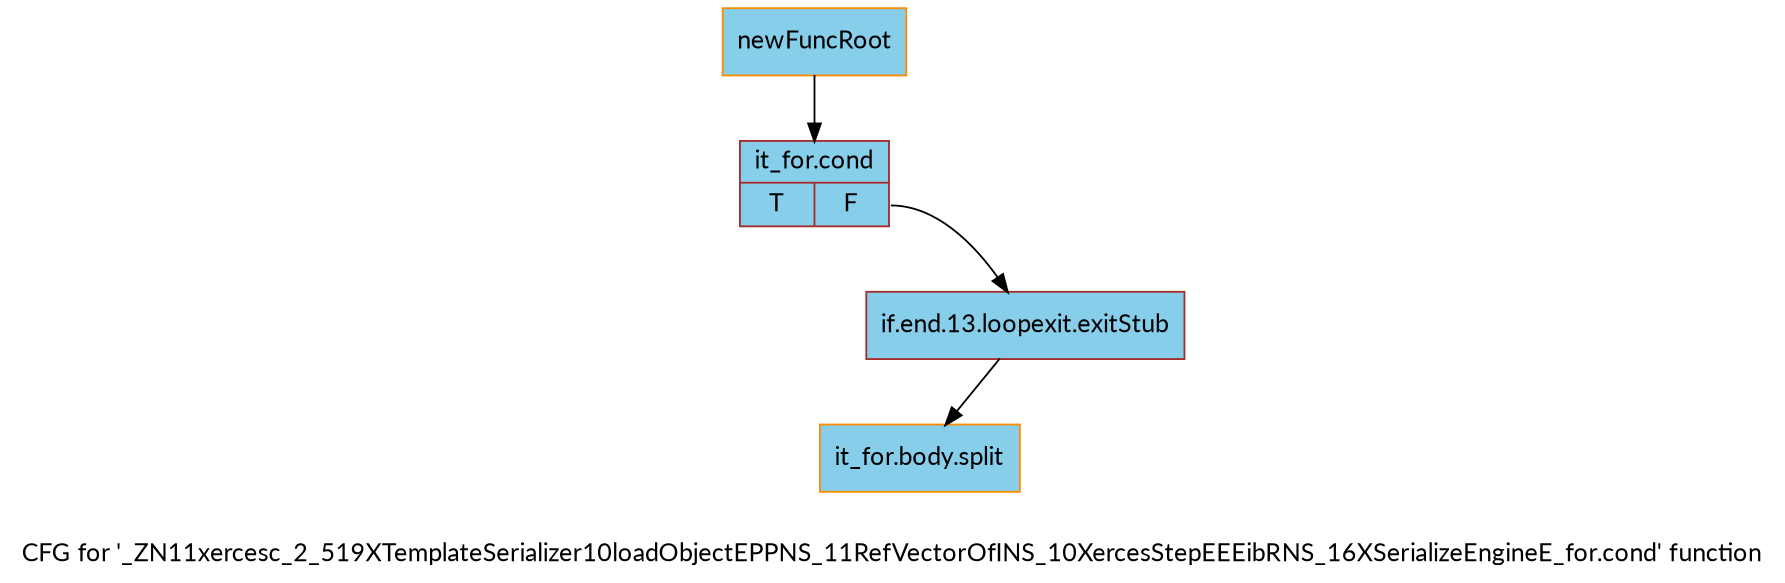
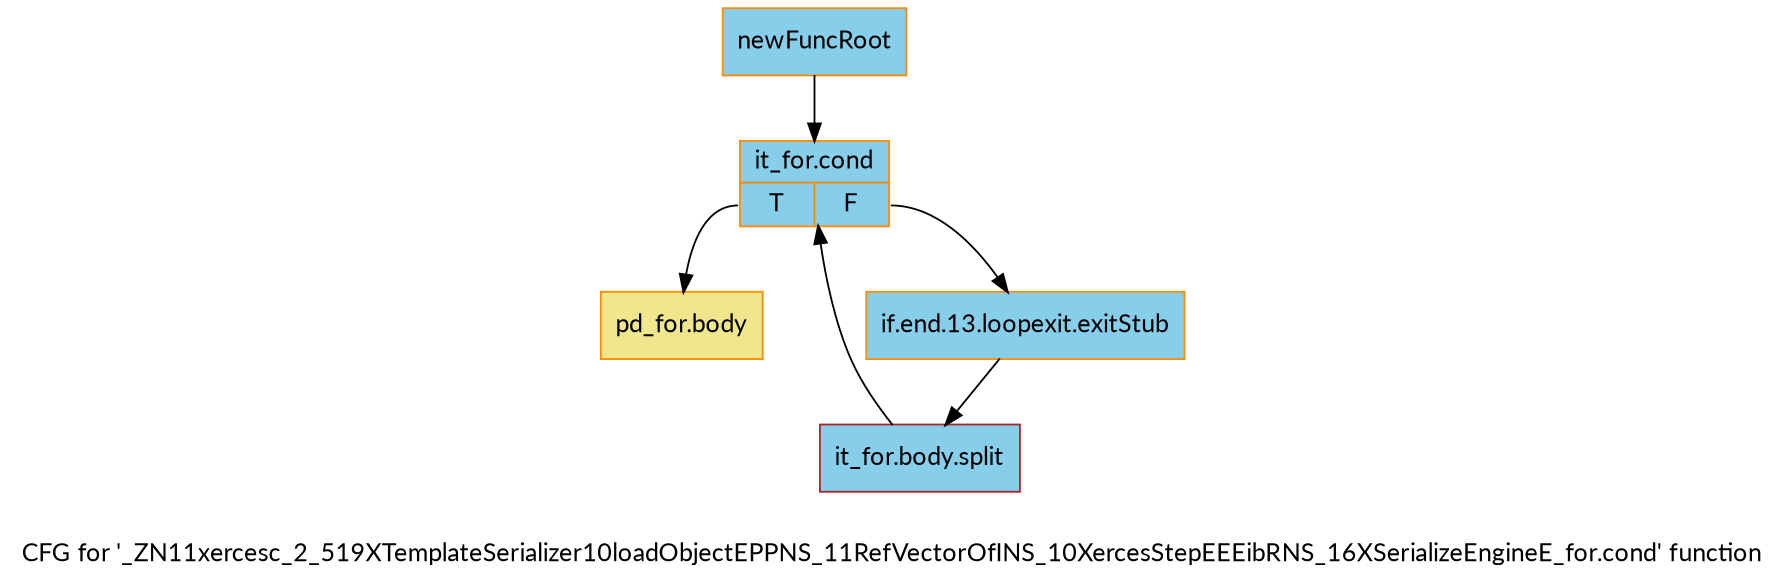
(814, 184) -> (814, 184)
none -> (682, 325)
(1025, 325) -> (1025, 325)
none -> (843, 340)
(920, 458) -> (920, 458)
